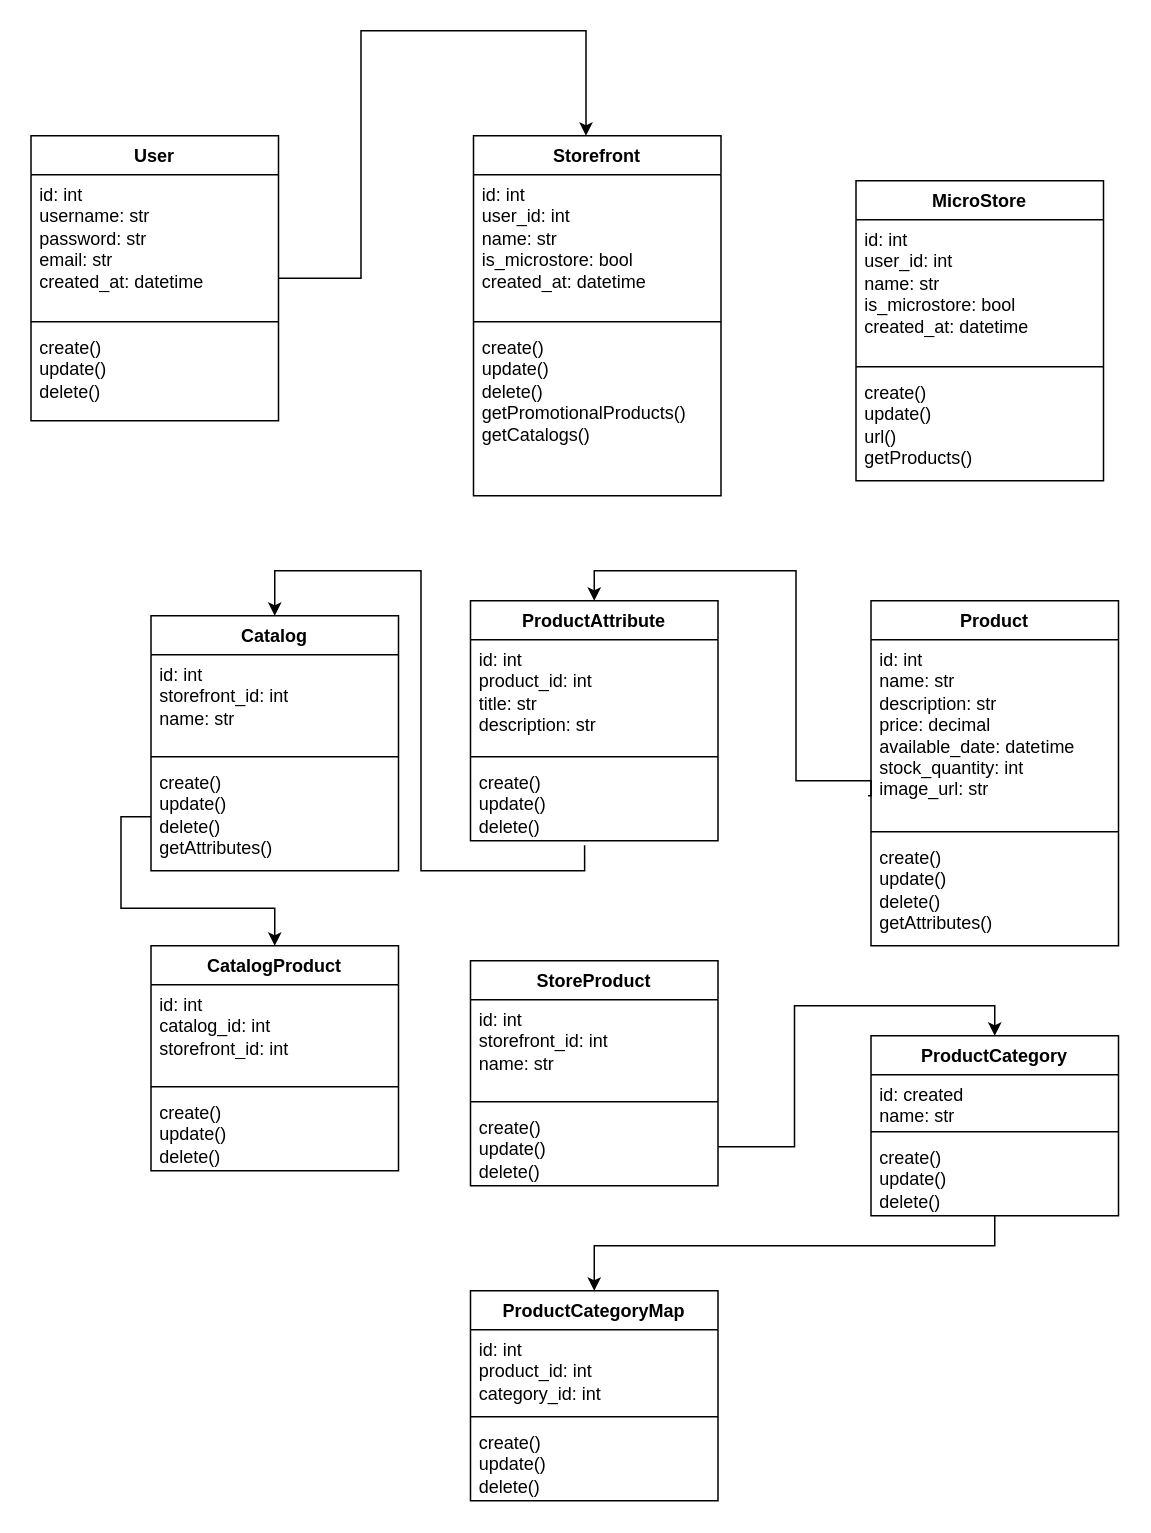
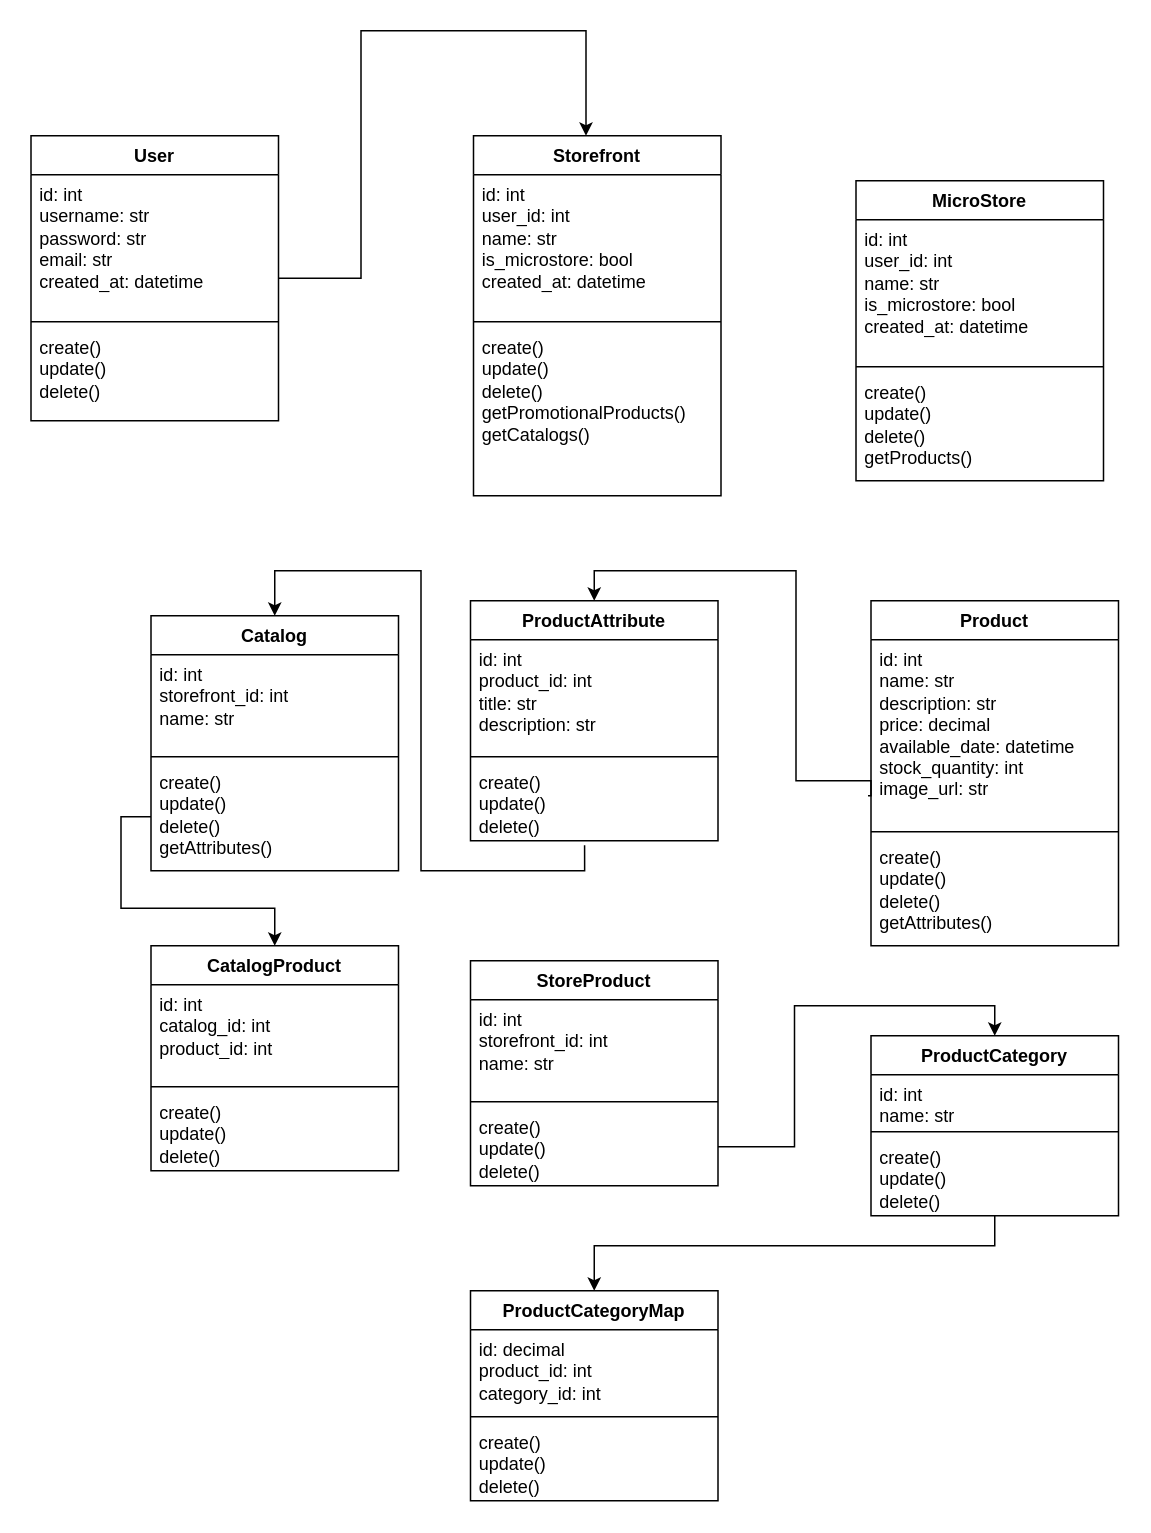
(930, 426) -> (930, 426)
(241, 1028) -> (226, 1028)
(928, 1107) -> (920, 1107)
(551, 1373) -> (551, 1373)
